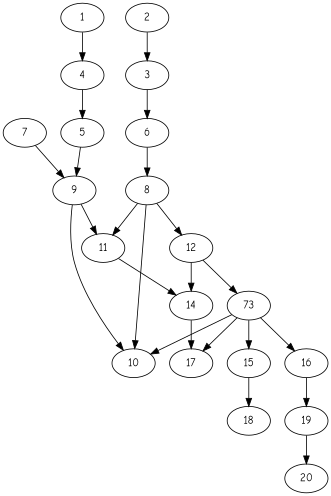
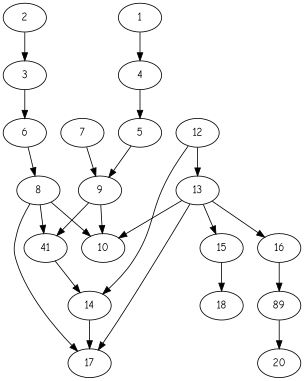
(167, 216) -> (24, 280)
(103, 248) -> (46, 248)
(249, 306) -> (198, 190)
(306, 421) -> (279, 306)
